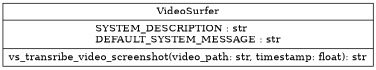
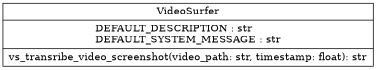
(171, 29) -> (174, 29)
